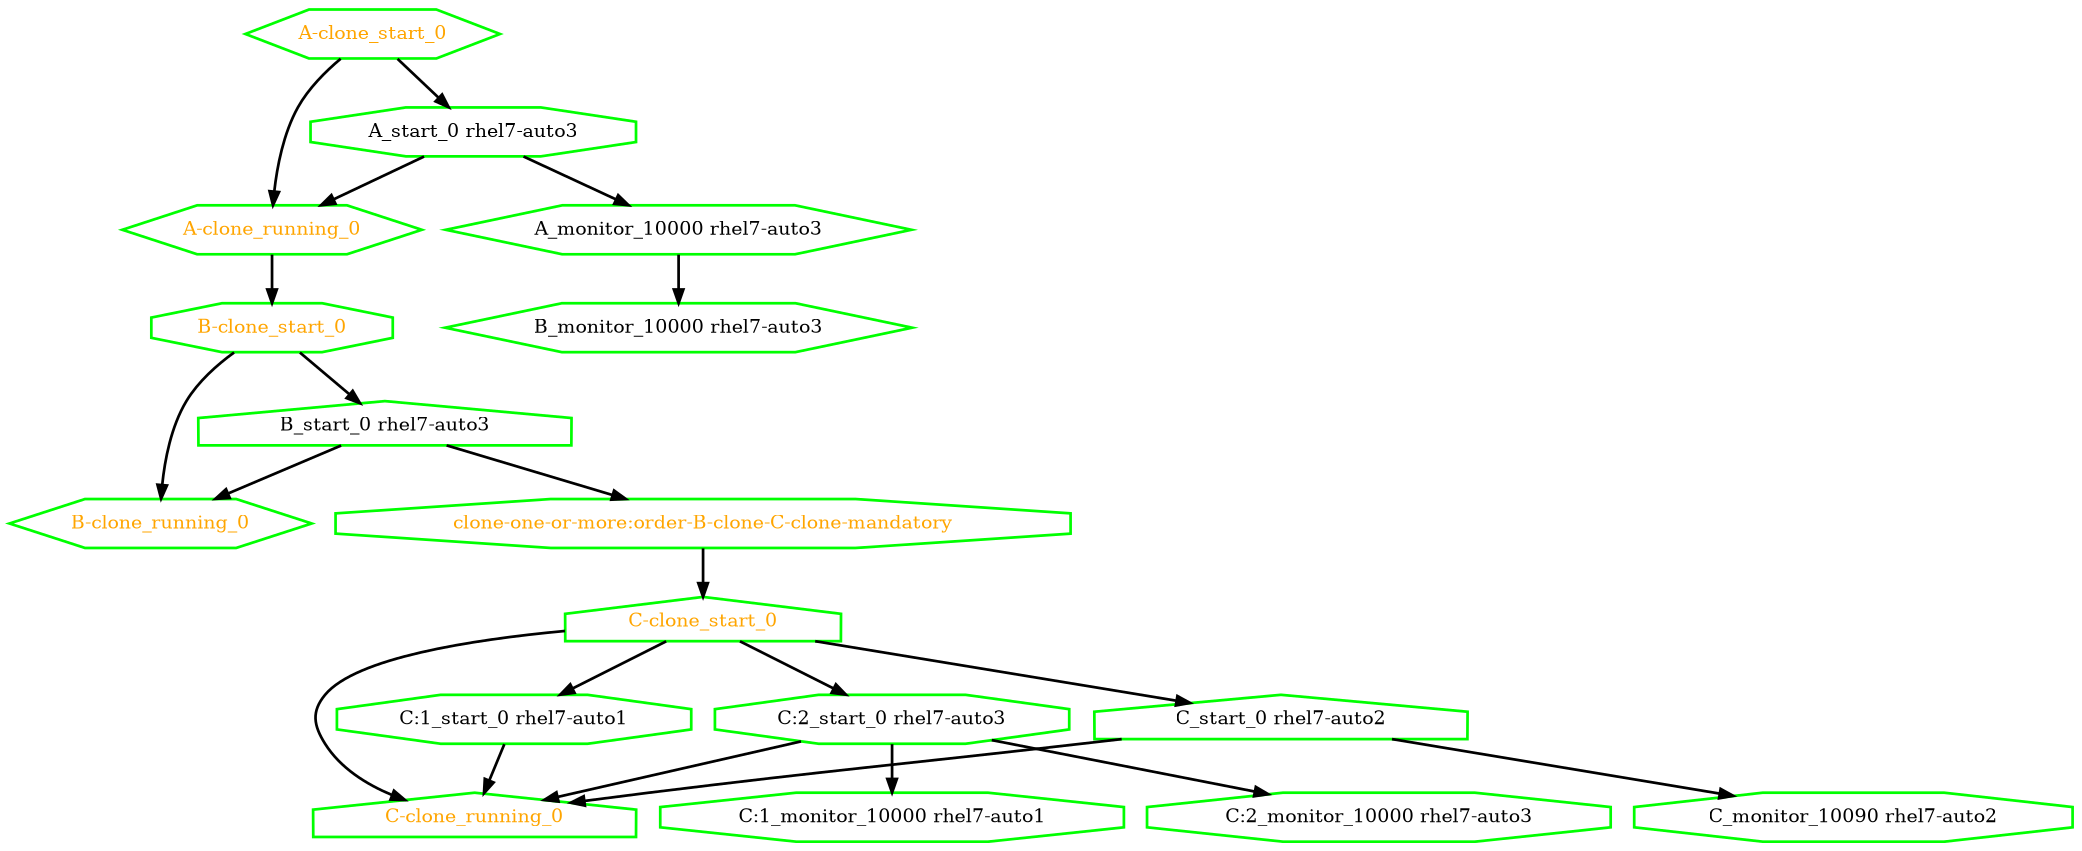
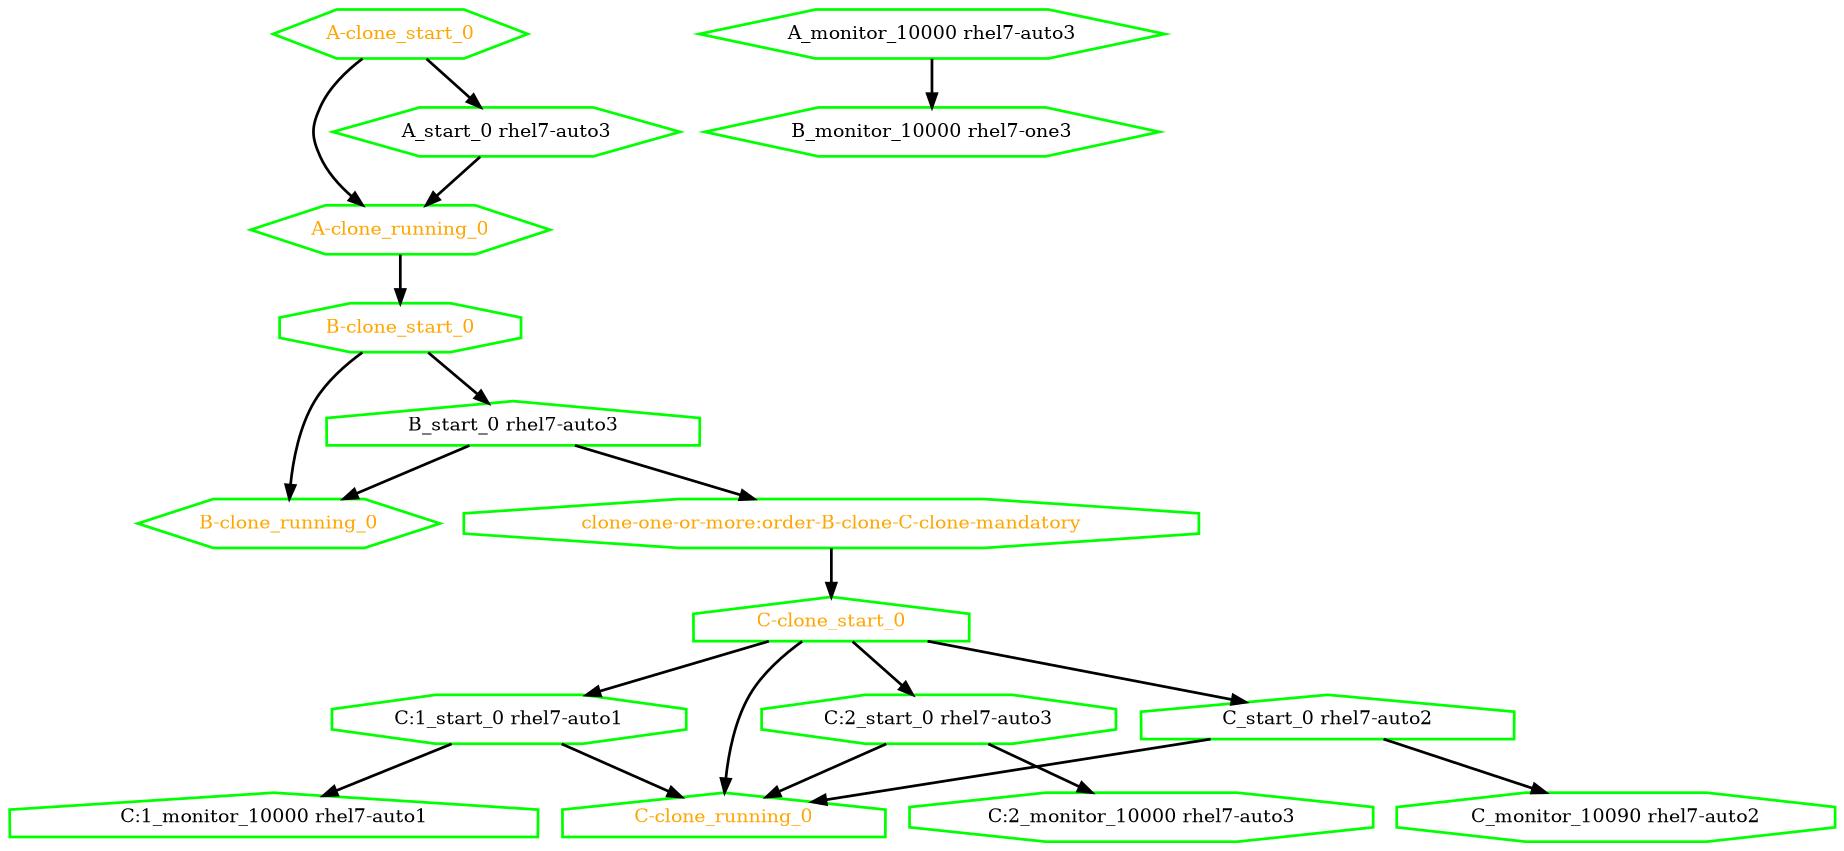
(473, 132) -> (506, 132)
(570, 178) -> none
(679, 328) -> (932, 132)
(892, 756) -> (394, 767)
(892, 817) -> (274, 817)
